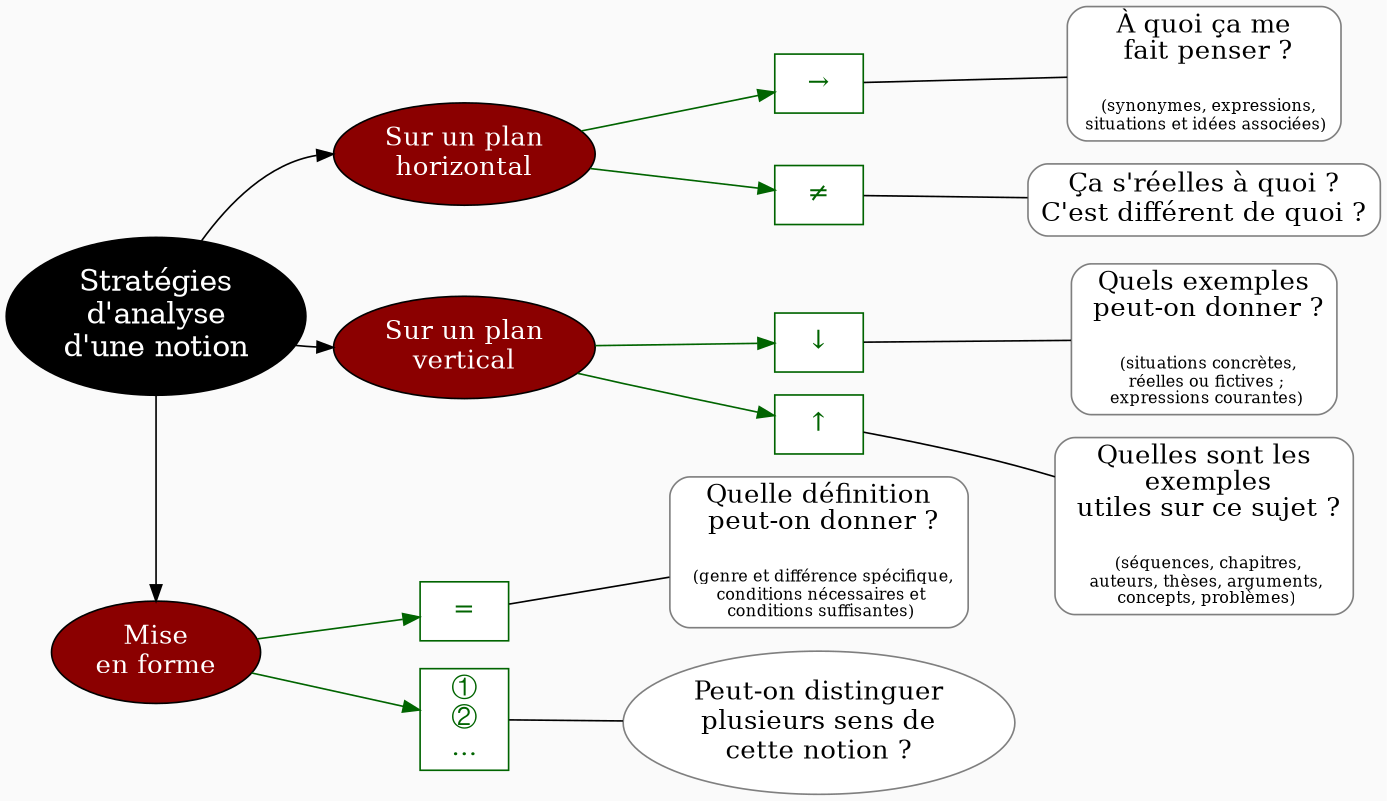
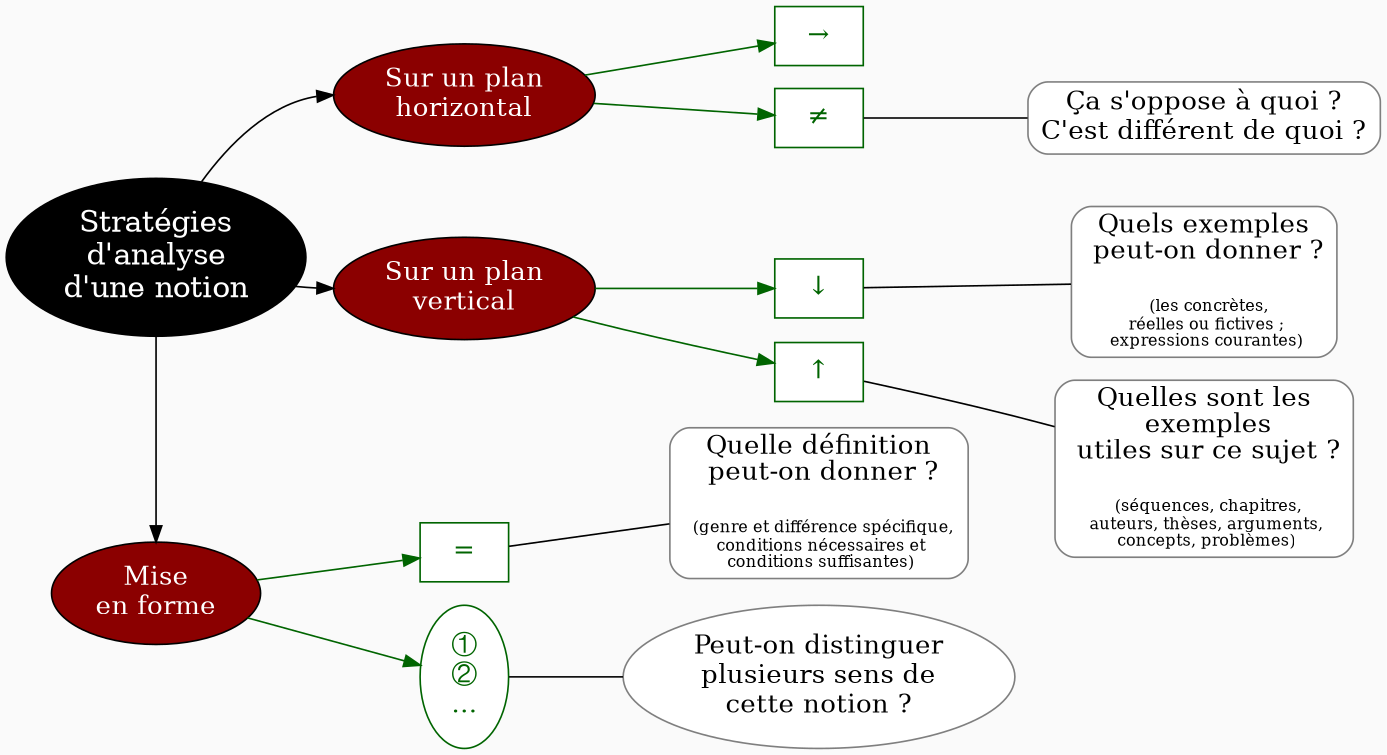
(1204, 74) -> none
(1204, 200) -> (1204, 118)
(1209, 364) -> (1209, 306)
(464, 719) -> (464, 677)
